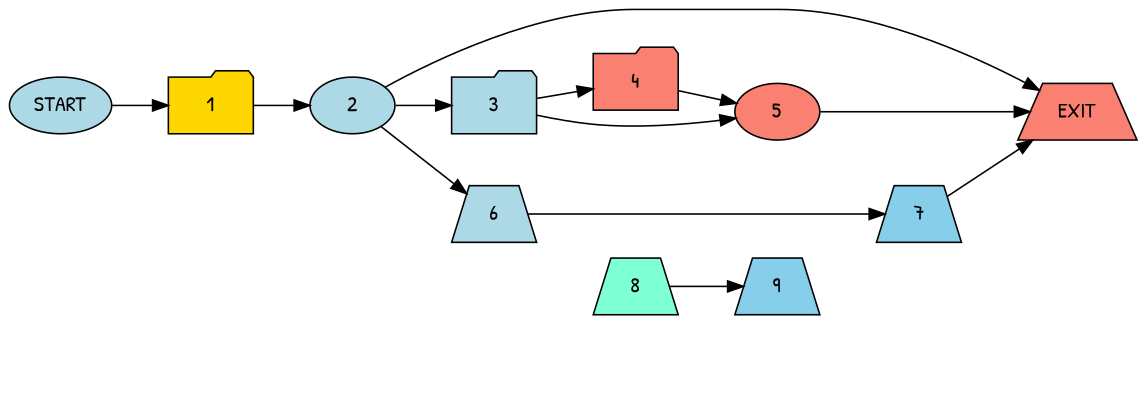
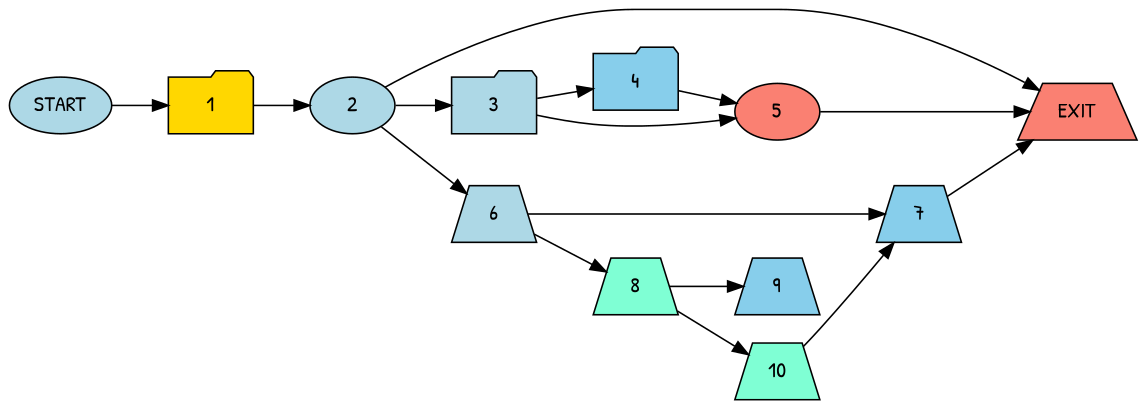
(636, 82) -> (636, 82)
none -> (563, 249)
none -> (777, 371)
